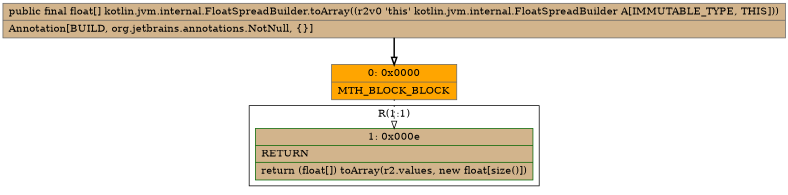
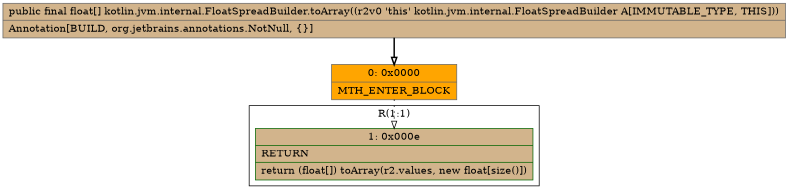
(394, 91) -> (394, 91)
